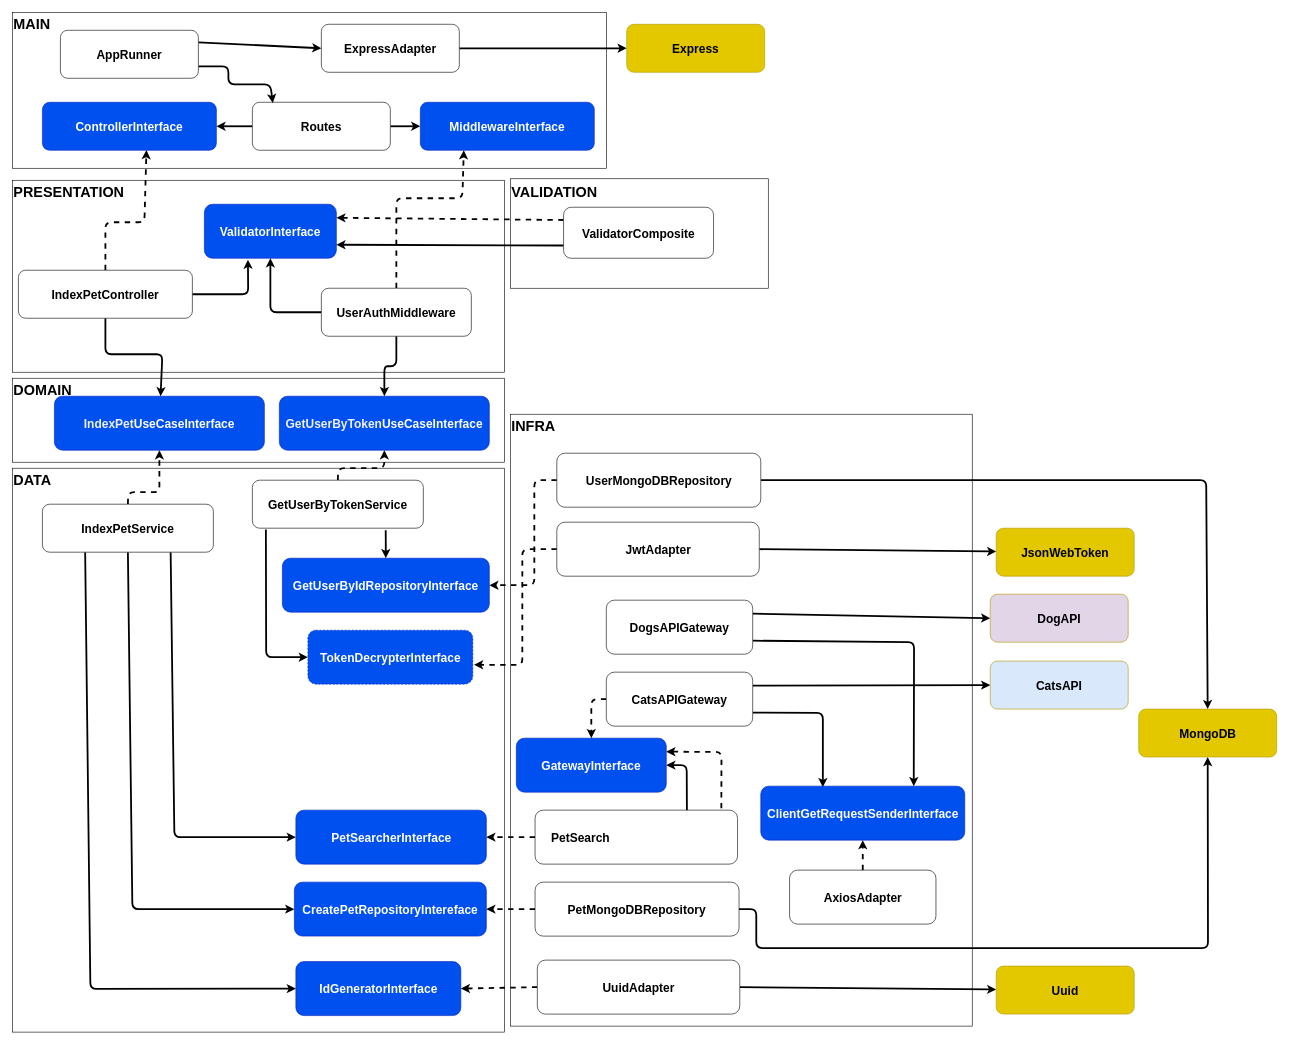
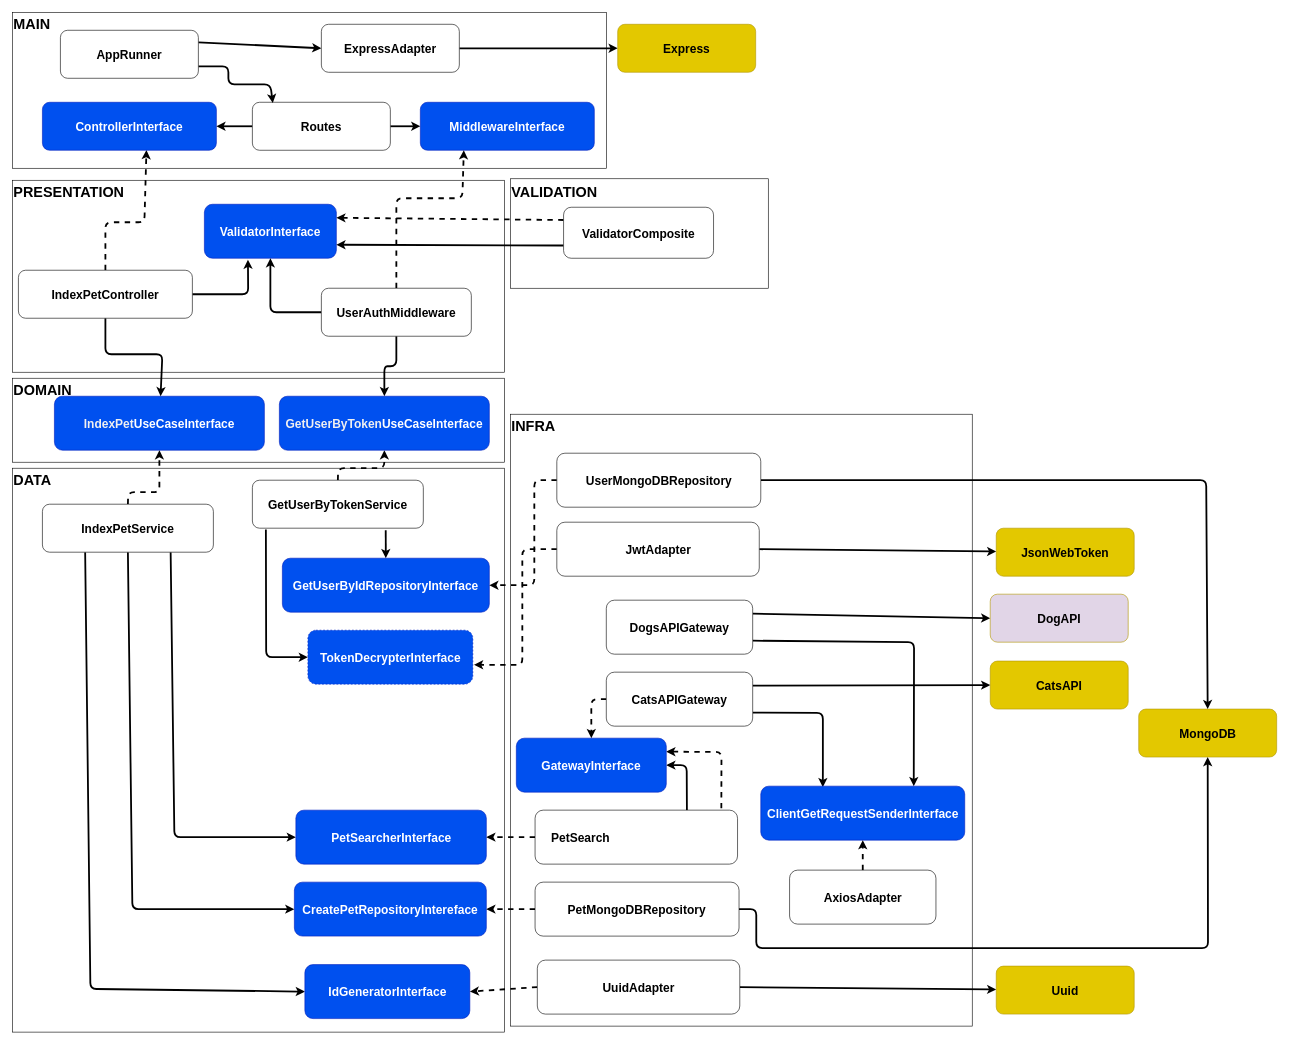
(696, 48) -> (687, 48)
(1059, 685) -> (1059, 685)
(378, 989) -> (387, 992)
